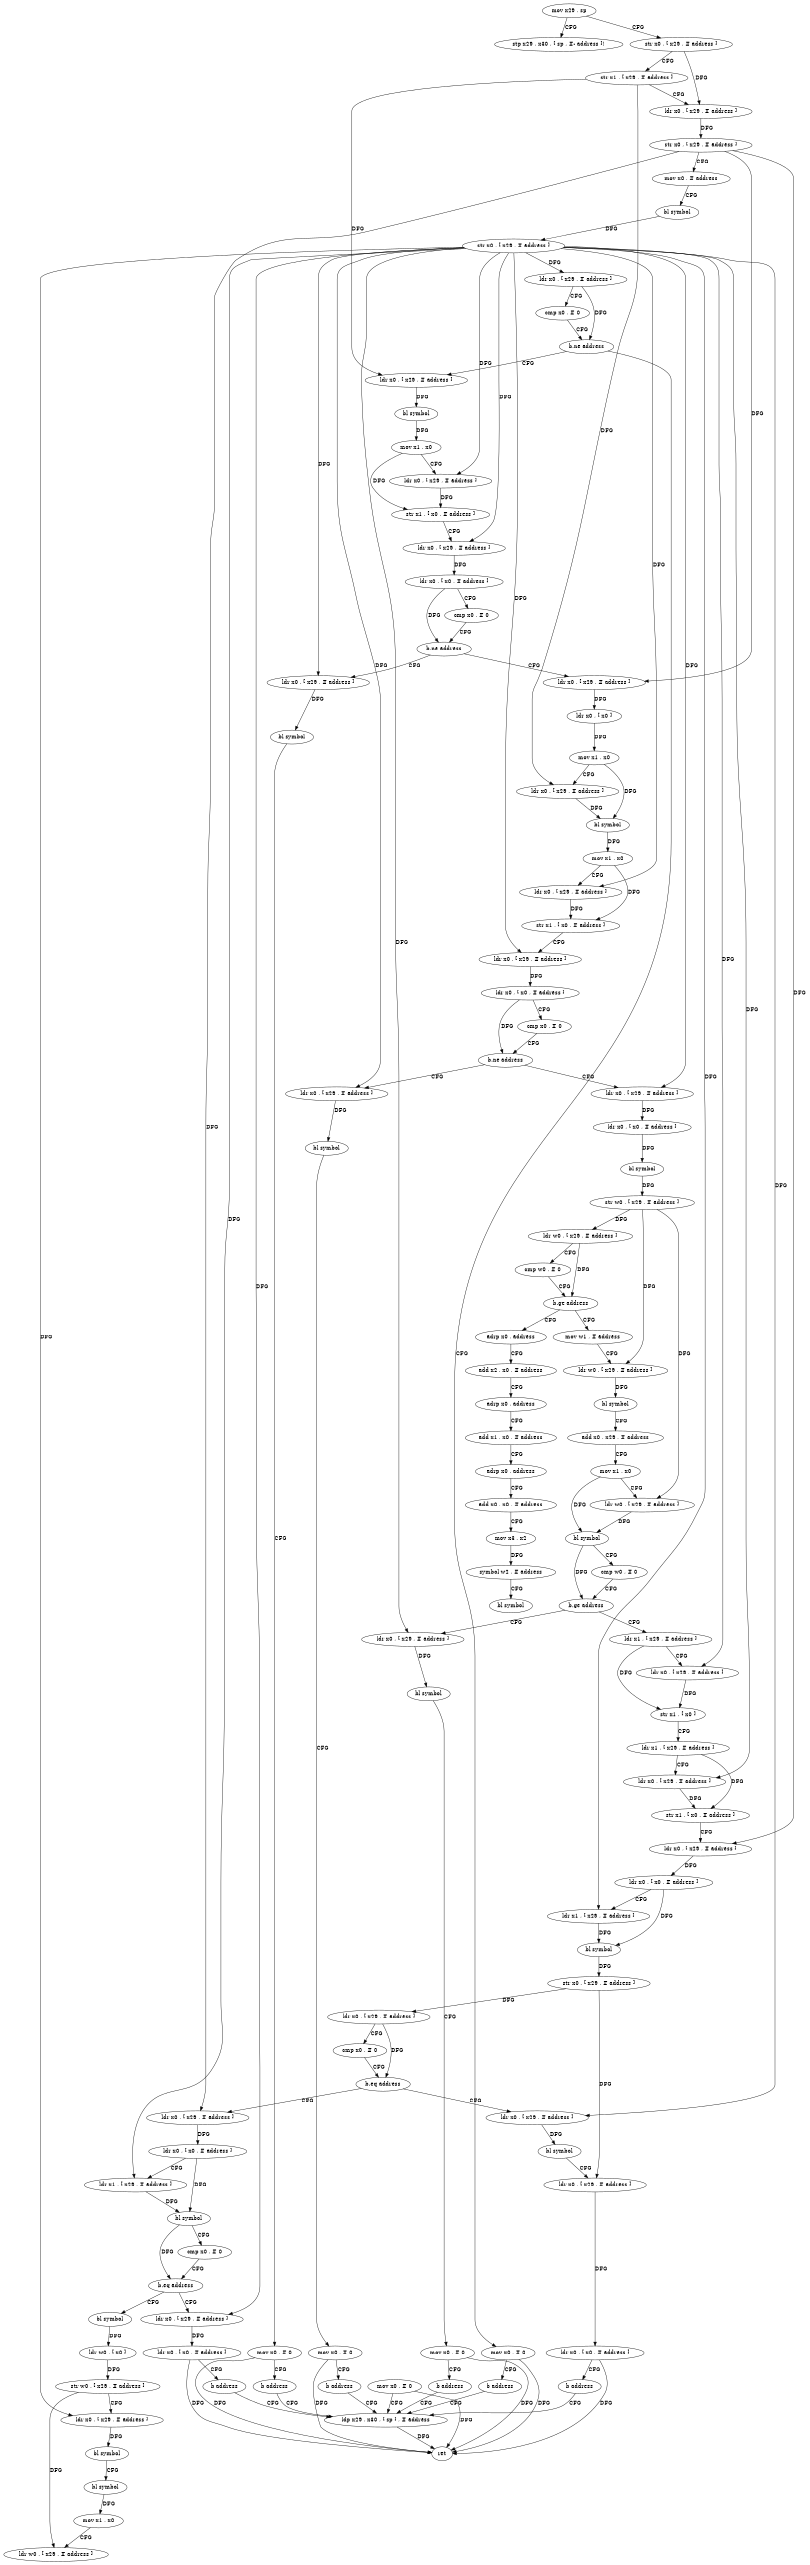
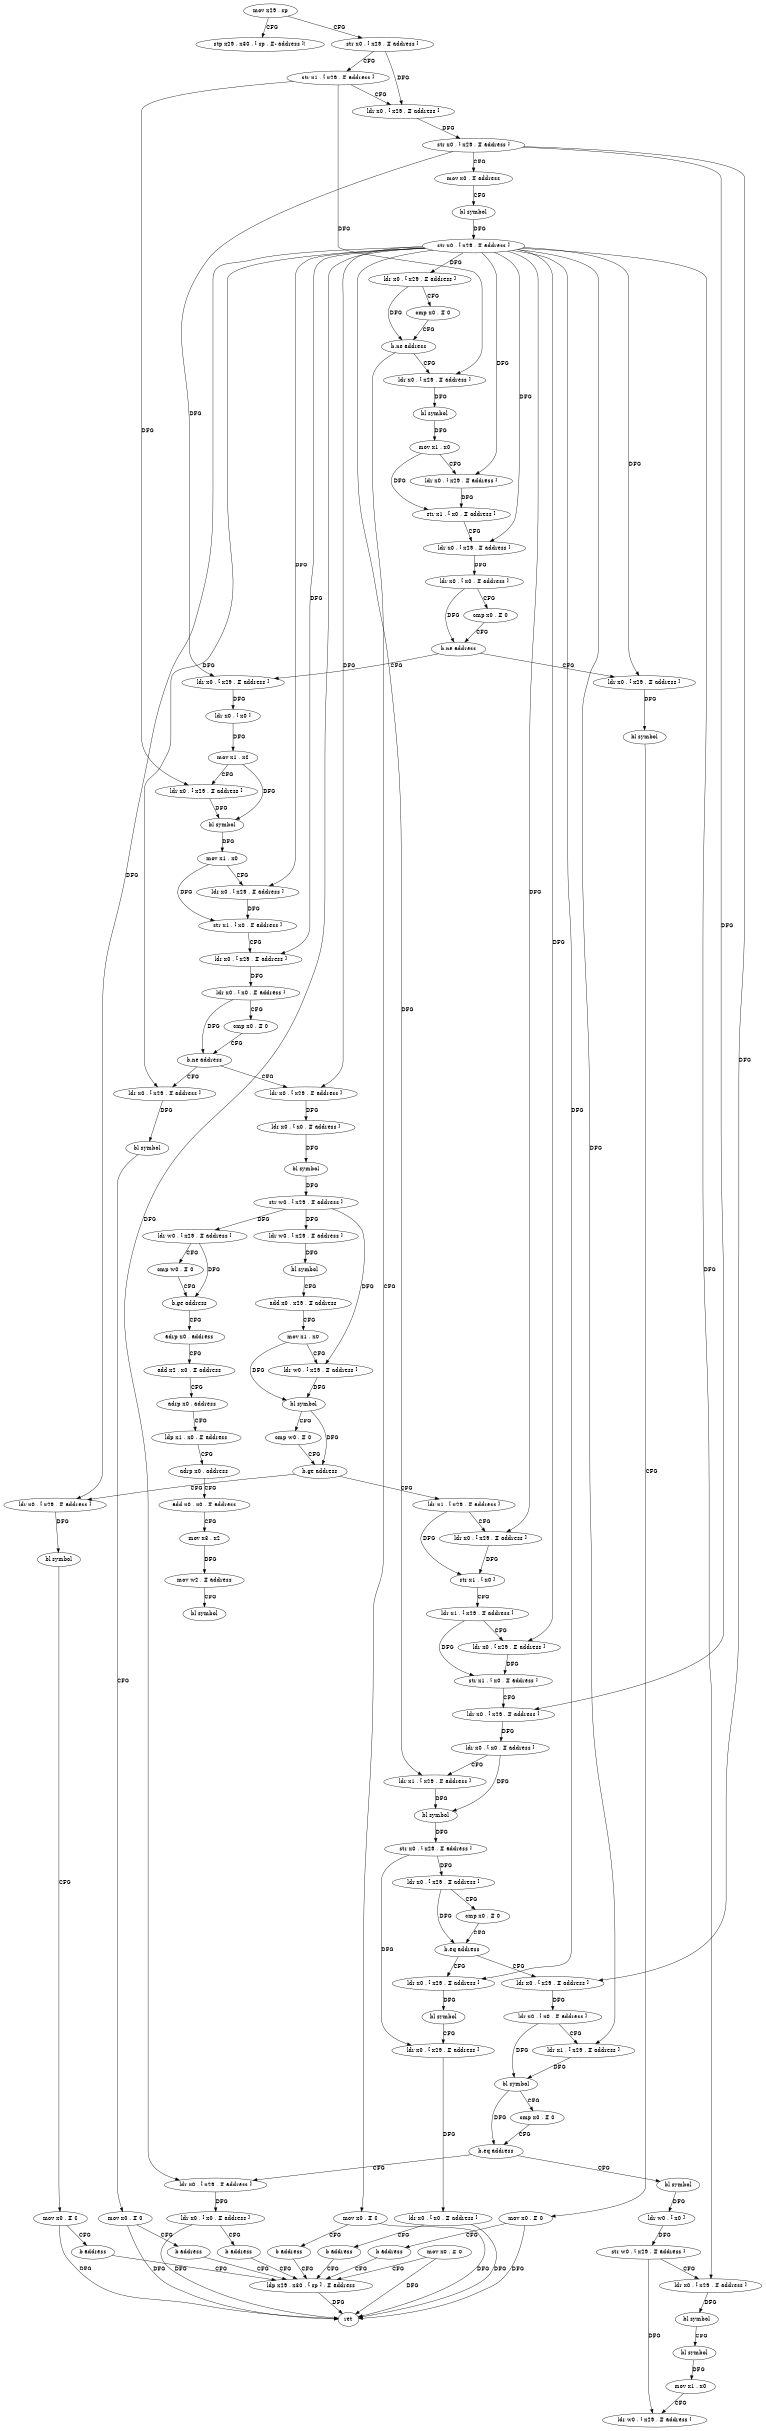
(593, 1337) -> none
(511, 1438) -> (196, 1438)
(511, 1572) -> (204, 1580)
